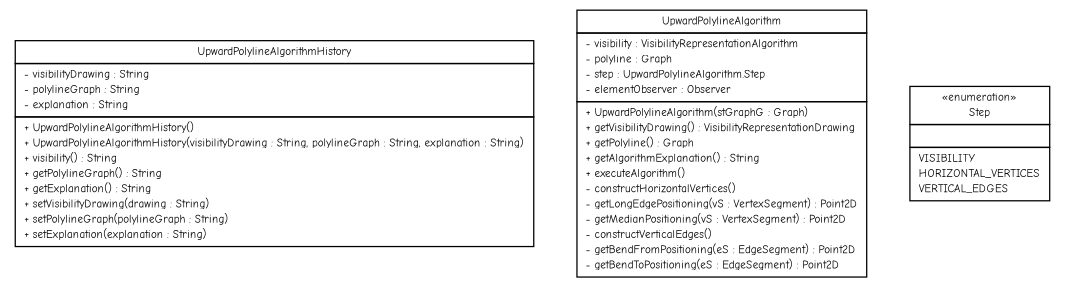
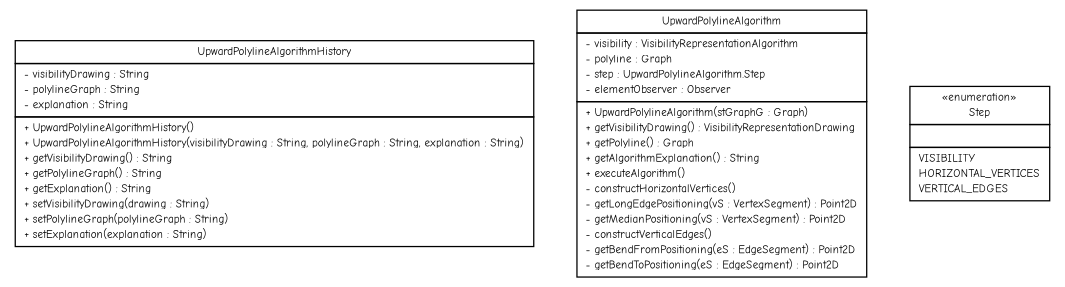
(71, 158) -> (98, 158)
